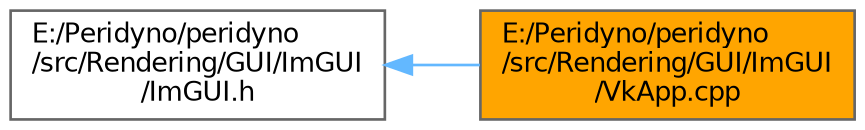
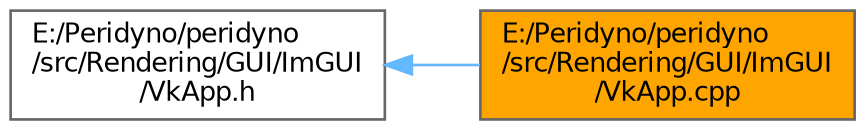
(198, 65) -> (198, 65)
